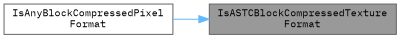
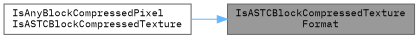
(88, 19) -> (98, 19)
